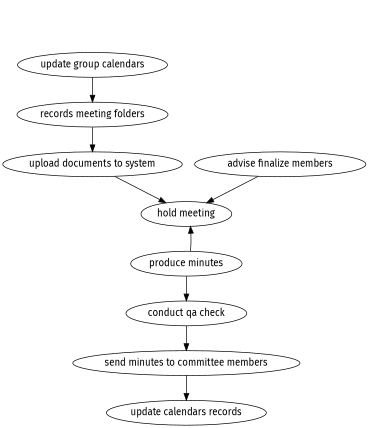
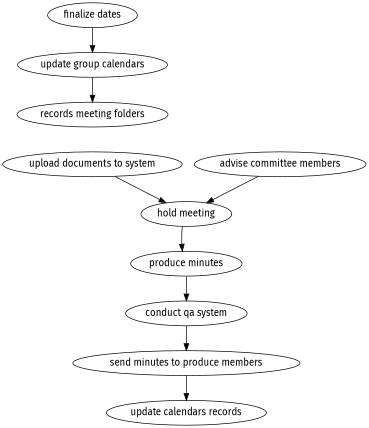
none -> (92, 15)
(92, 136) -> none
(280, 164) -> (280, 164)
(191, 242) -> (182, 235)
(186, 313) -> (186, 313)
(186, 363) -> (186, 363)
